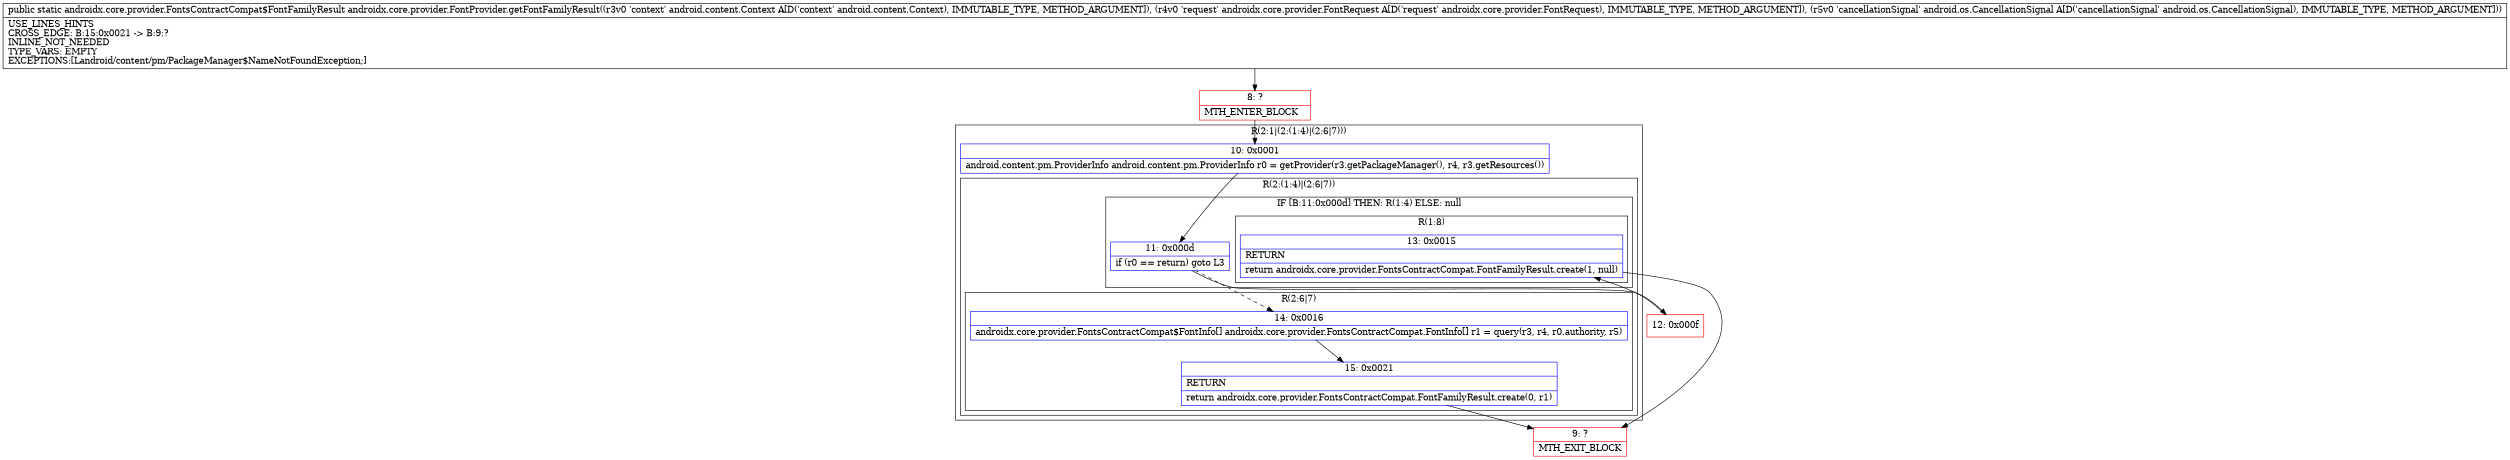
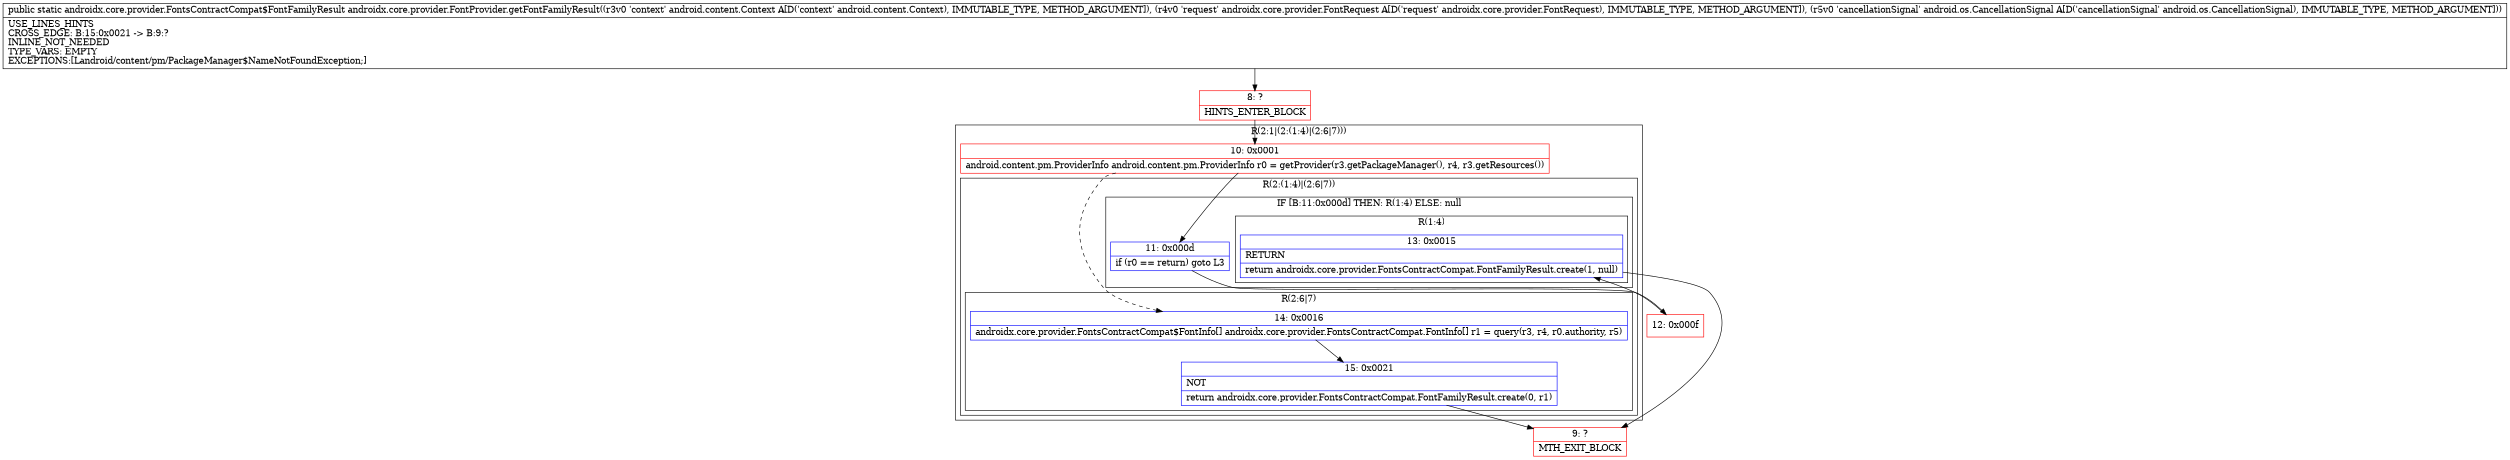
(1251, 112) -> (1255, 112)
(1255, 159) -> (1255, 159)
(1432, 223) -> (1432, 223)
(1244, 296) -> (1084, 255)
(1206, 383) -> (1196, 383)
